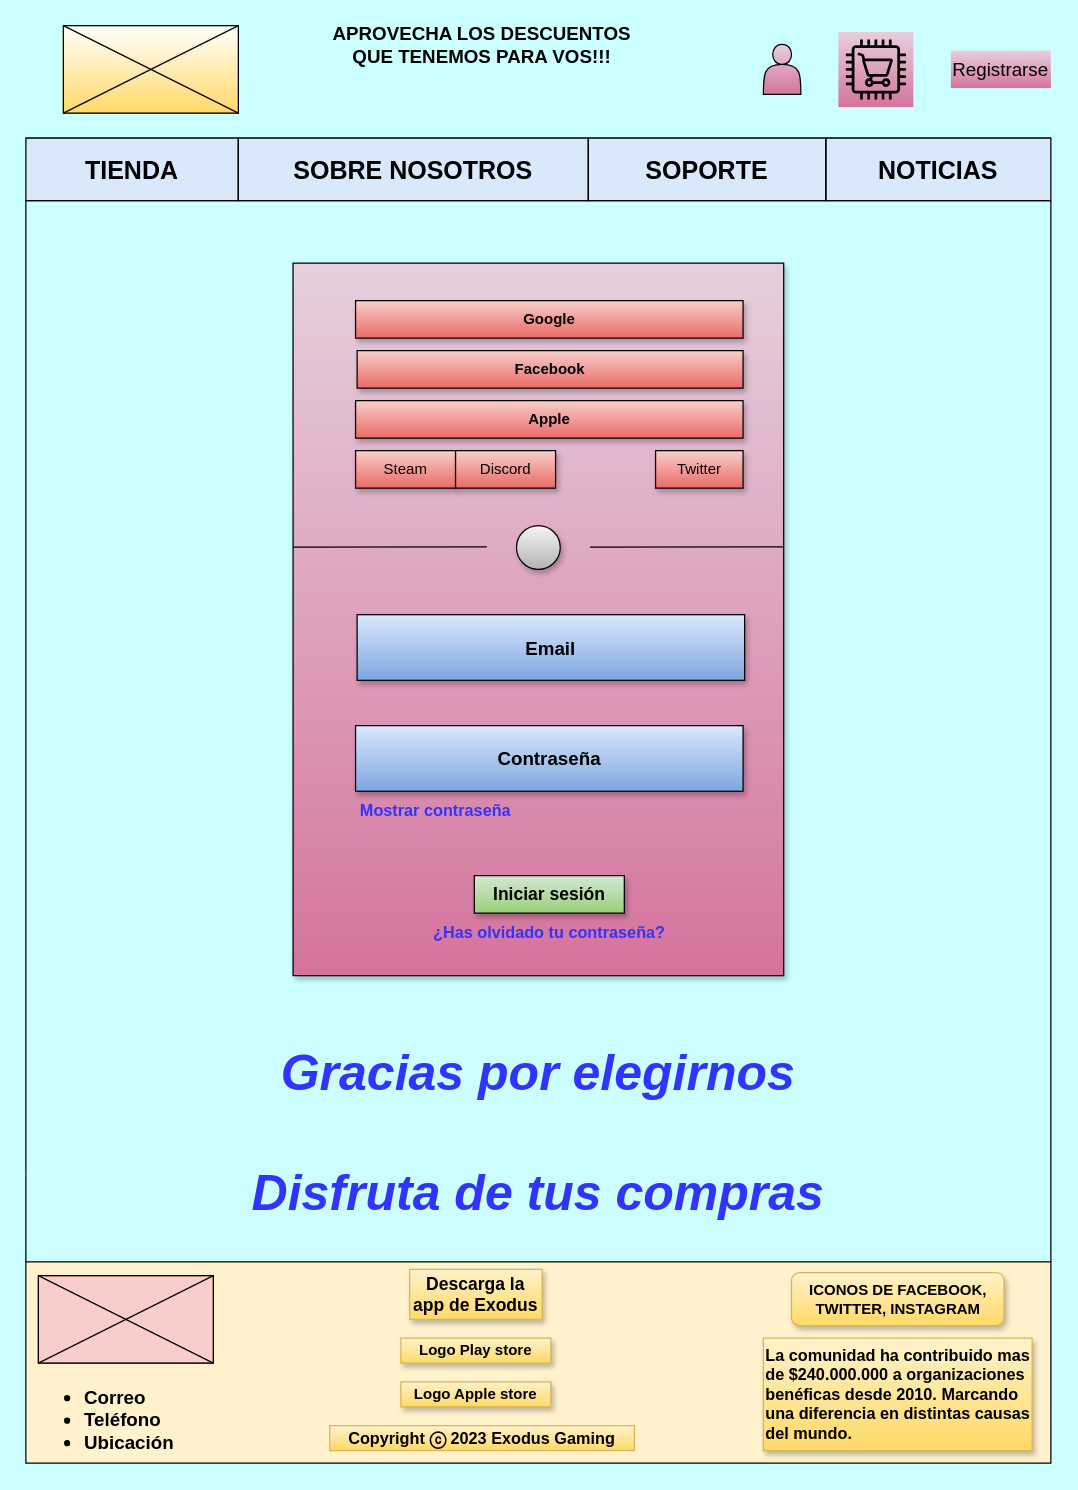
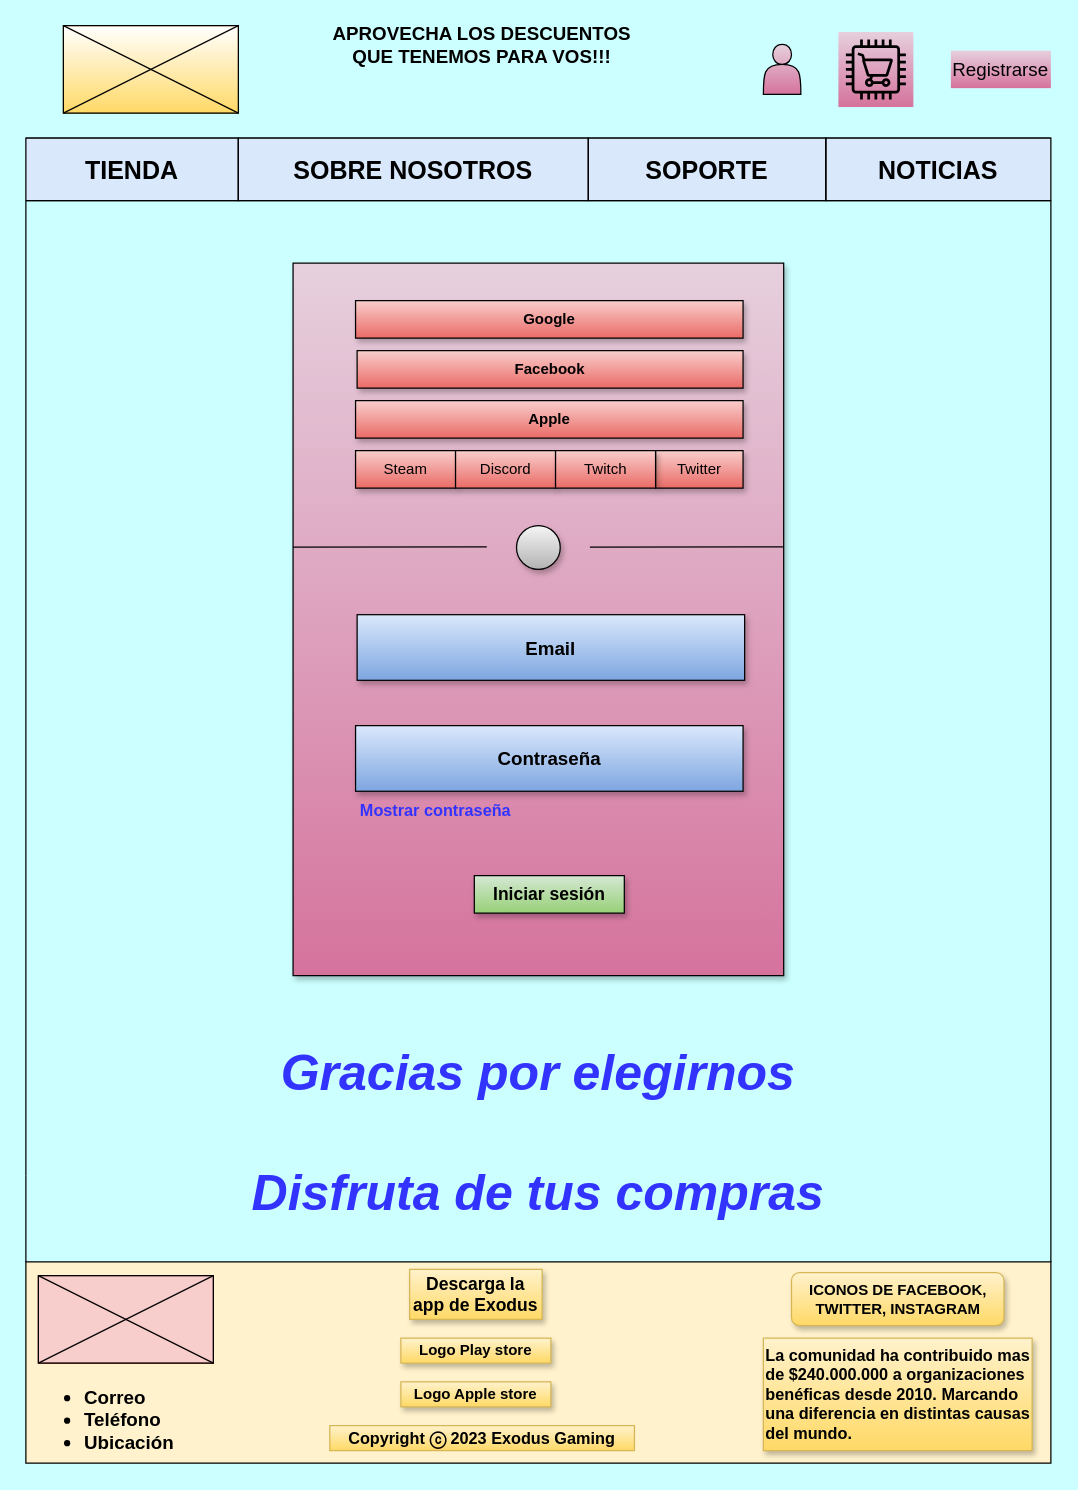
none -> (605, 469)
(549, 932) -> none
